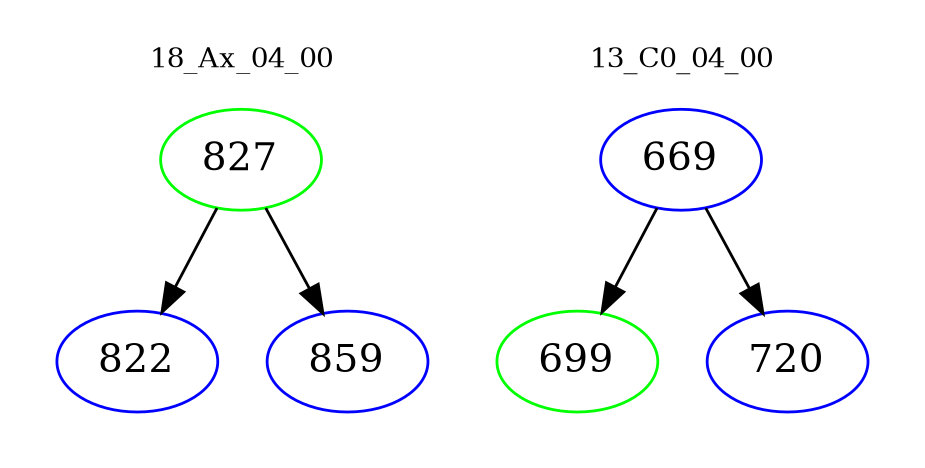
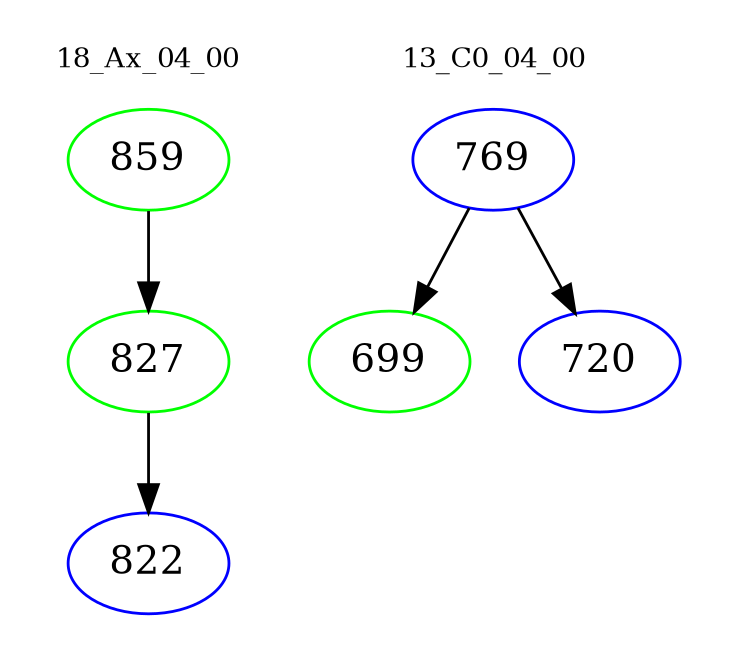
(681, 160) -> (493, 160)
(287, 248) -> (149, 247)
(348, 362) -> (149, 160)
